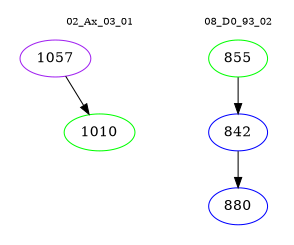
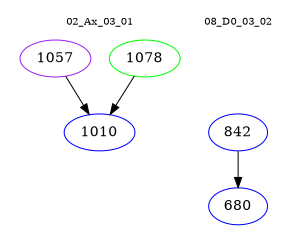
(239, 22) -> (239, 22)
none -> (145, 59)
(238, 59) -> none
(100, 132) -> (100, 132)
(238, 206) -> (238, 206)
